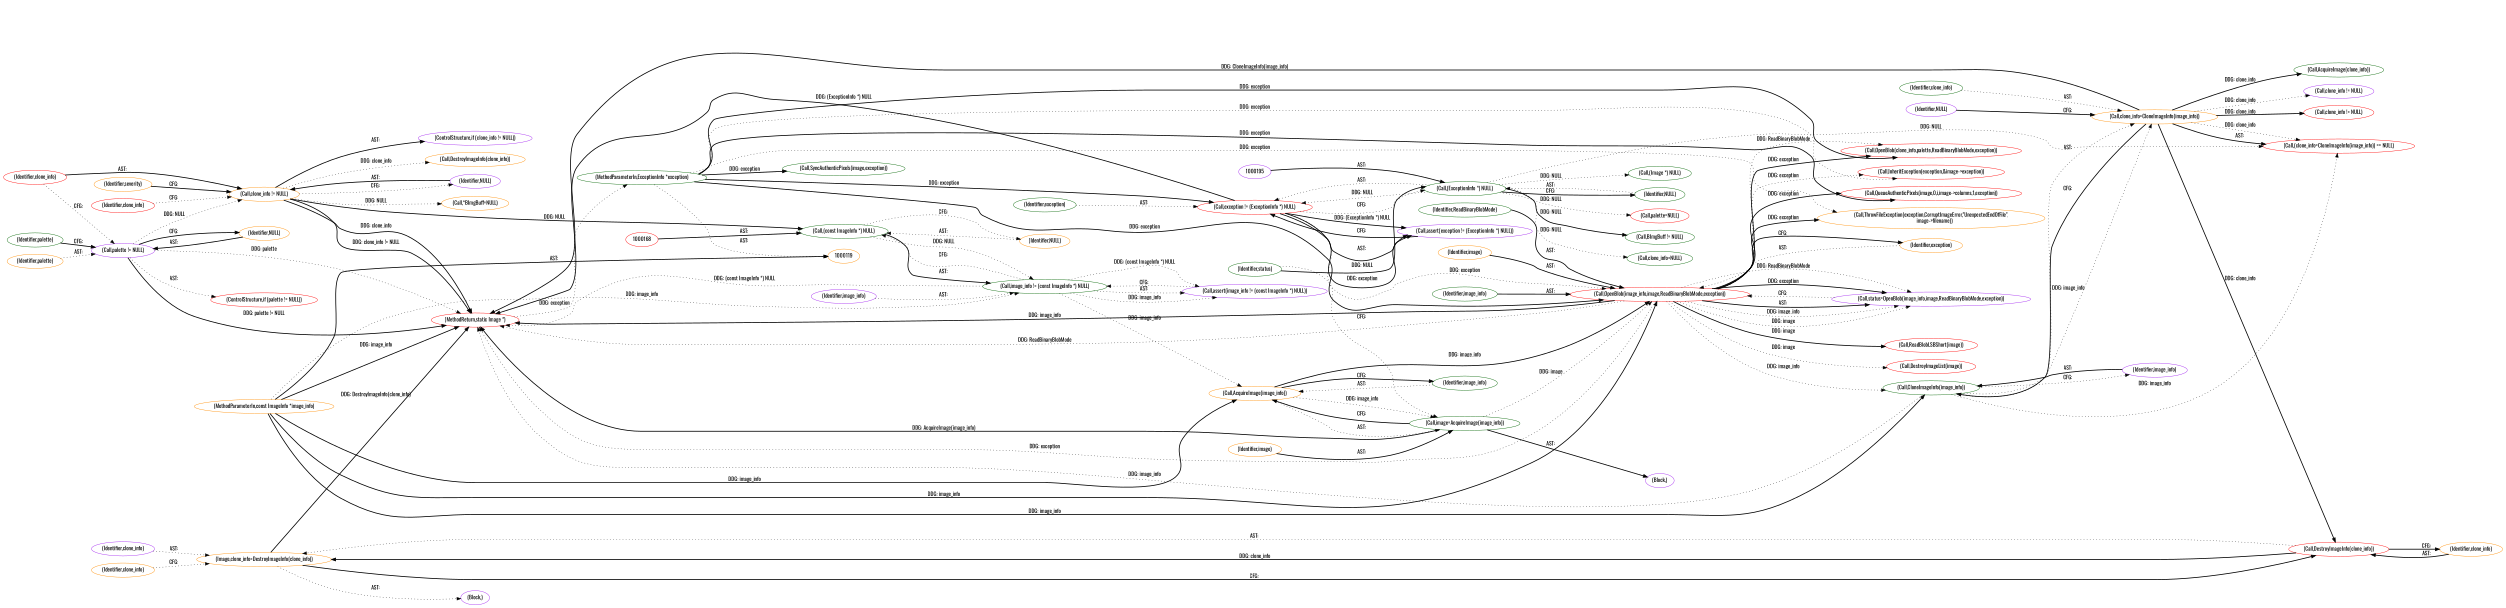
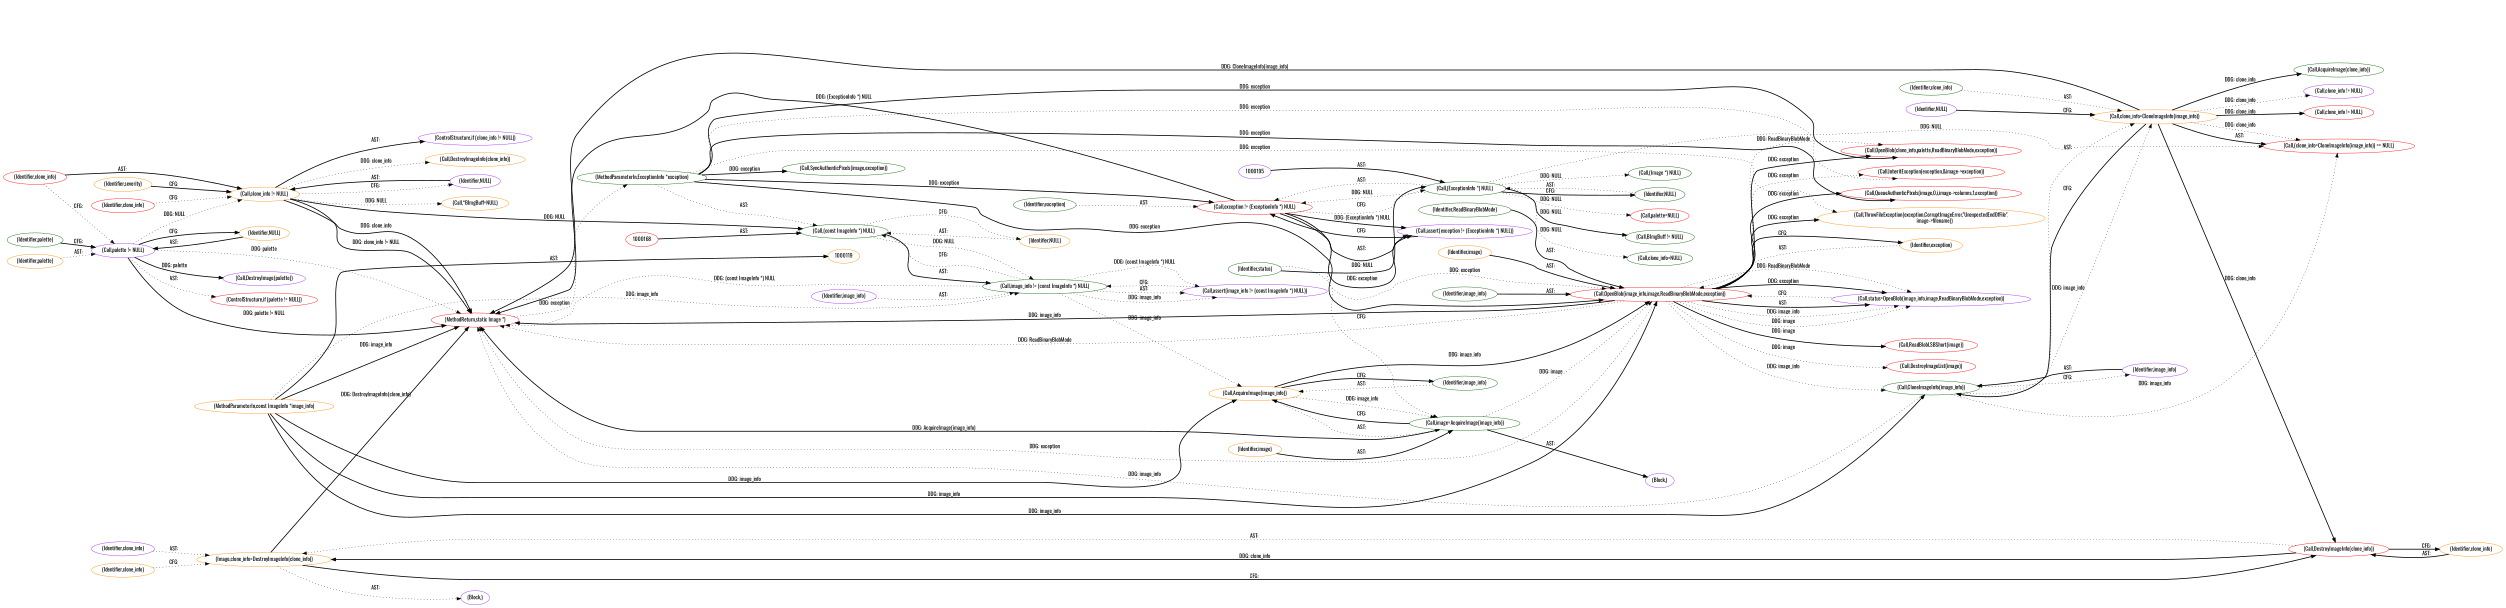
(726, 249) -> (732, 213)
none -> (264, 279)
